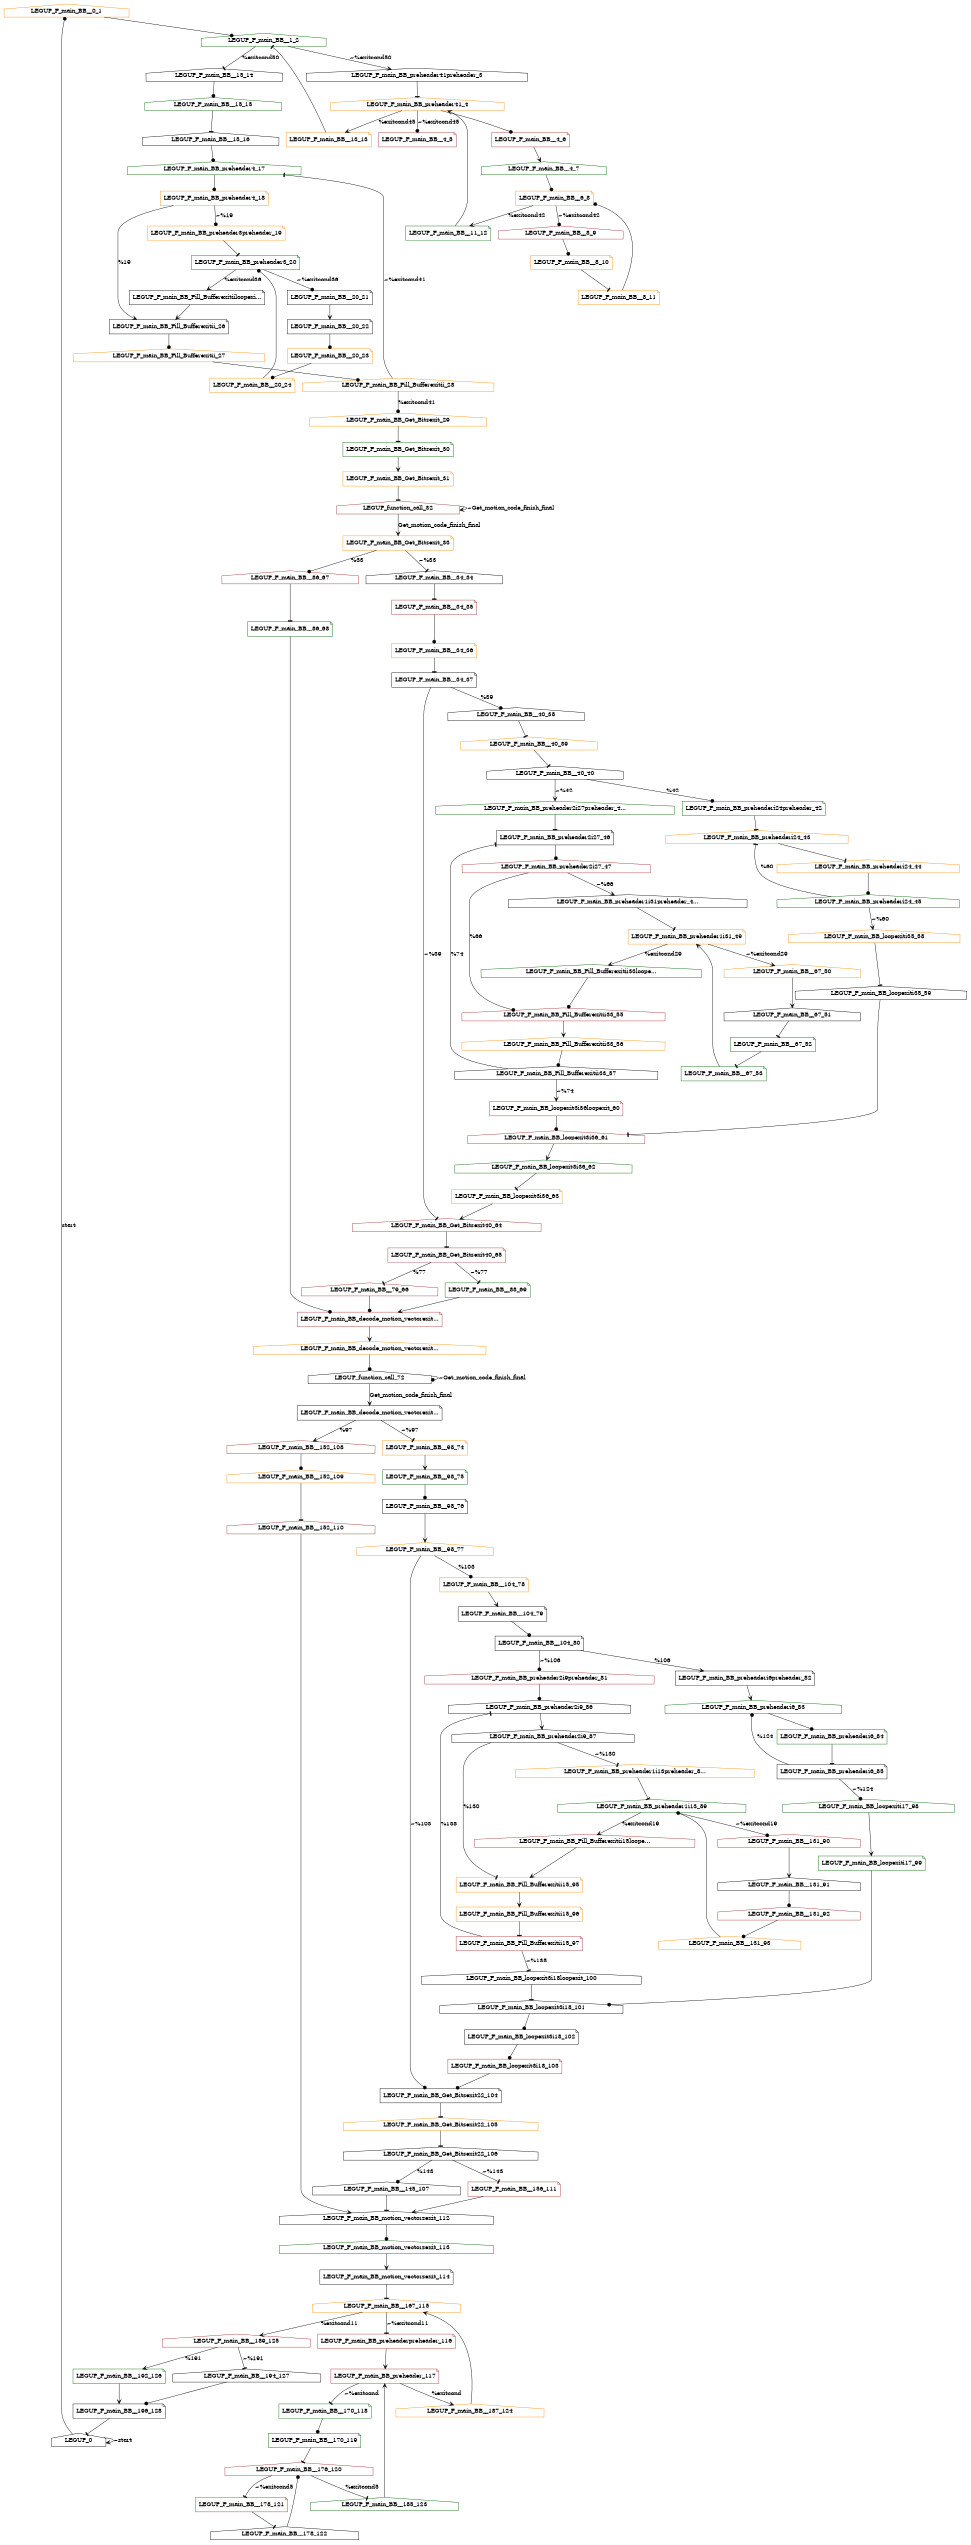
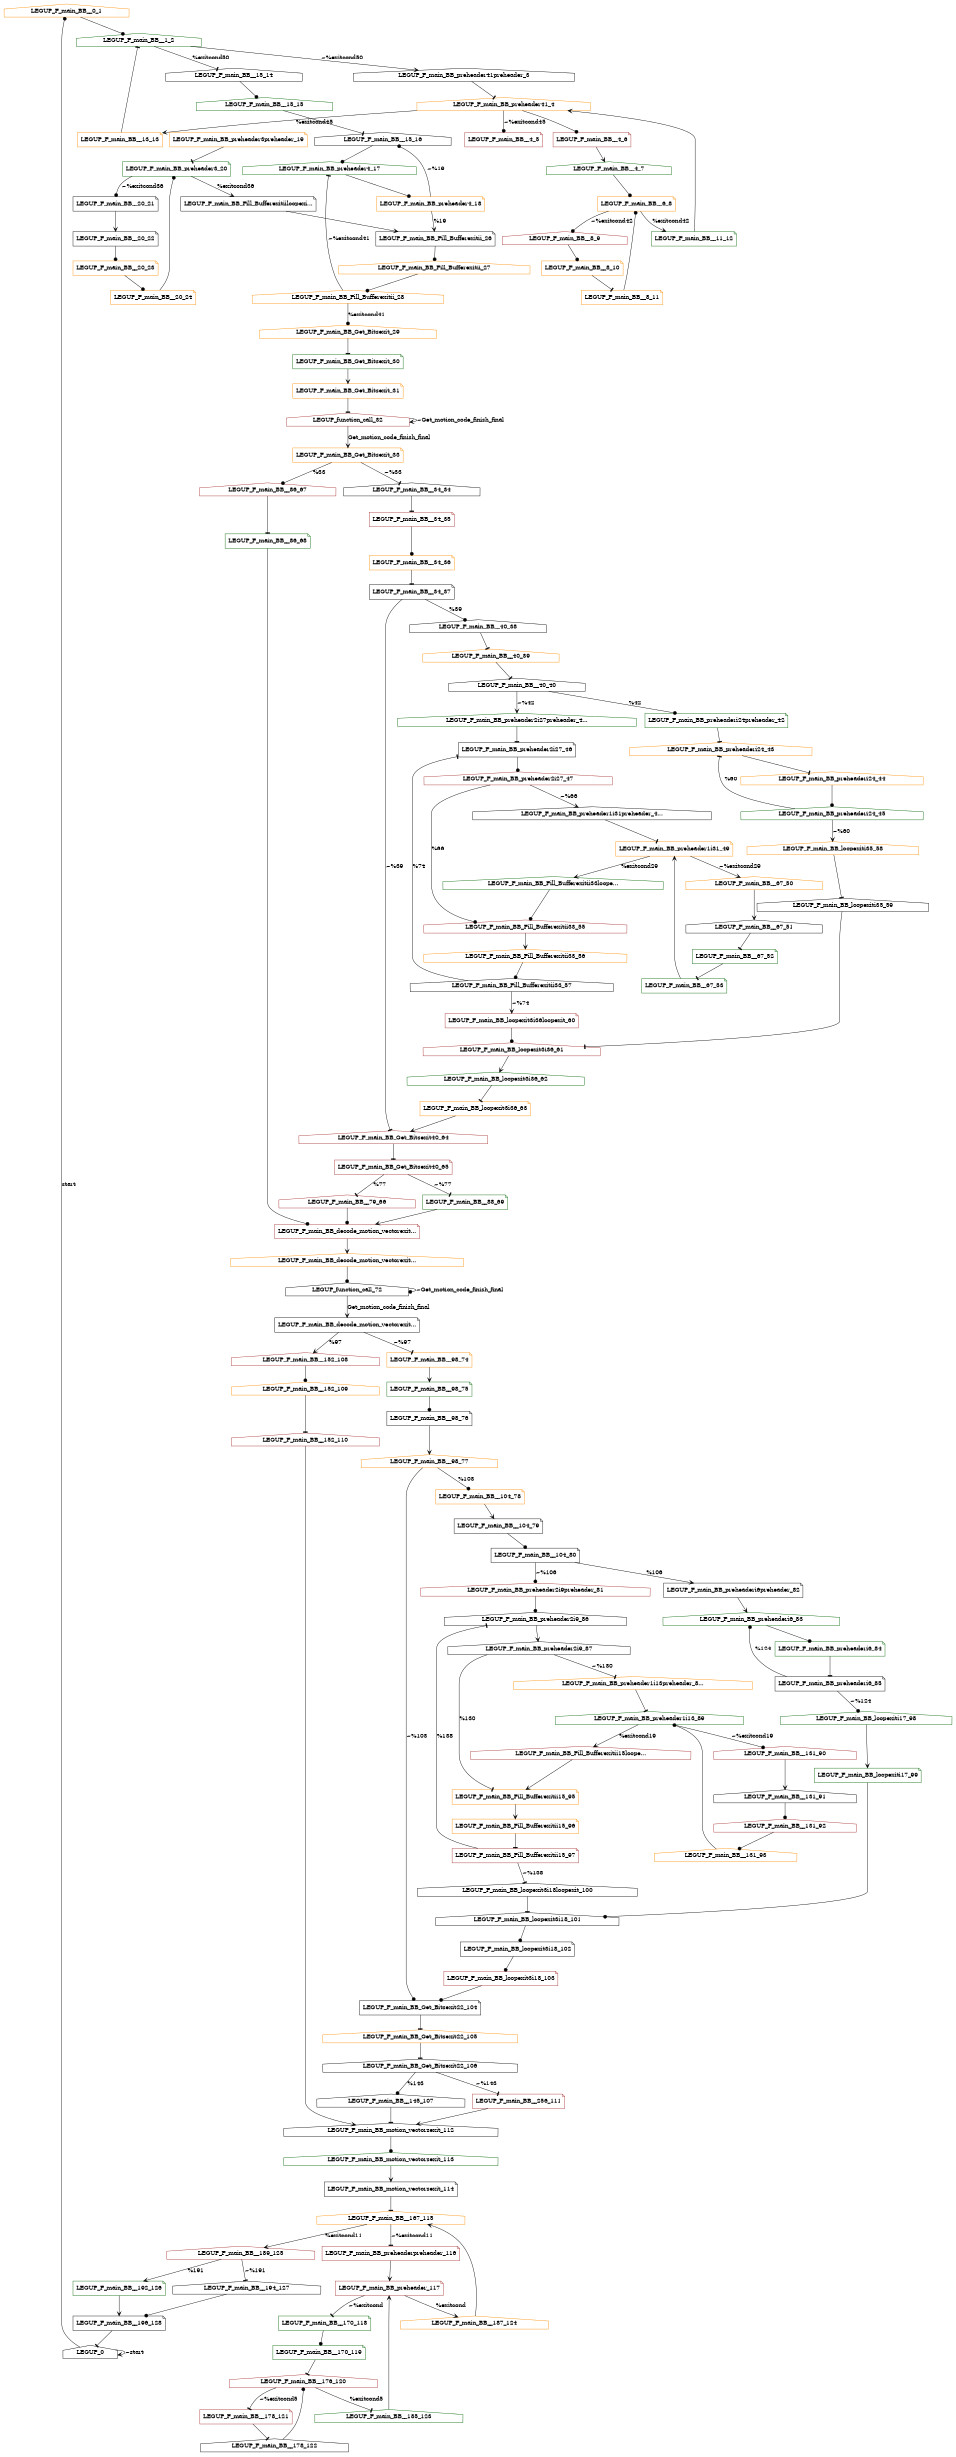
(215, 214) -> (423, 167)
(514, 2189) -> (519, 2101)
